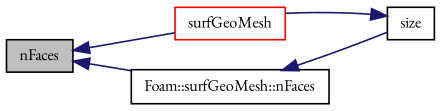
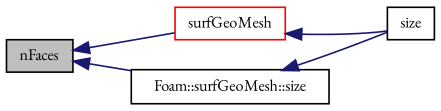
(328, 13) -> (345, 34)
(230, 87) -> (230, 87)
